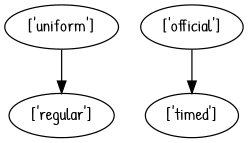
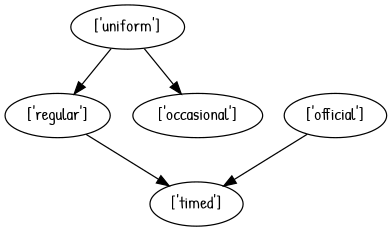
none -> (198, 116)
none -> (122, 157)
